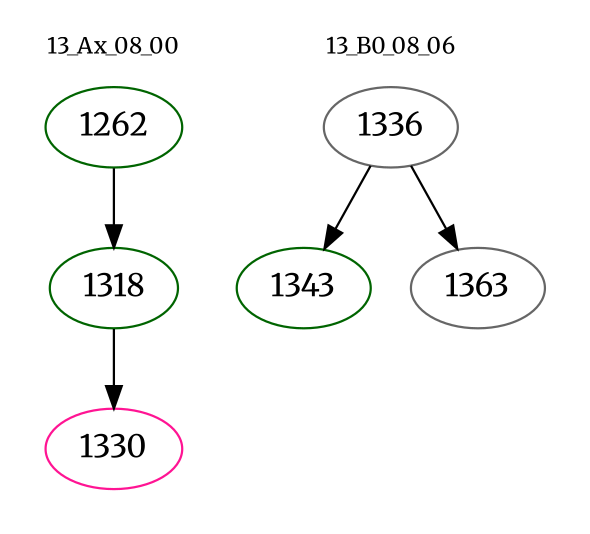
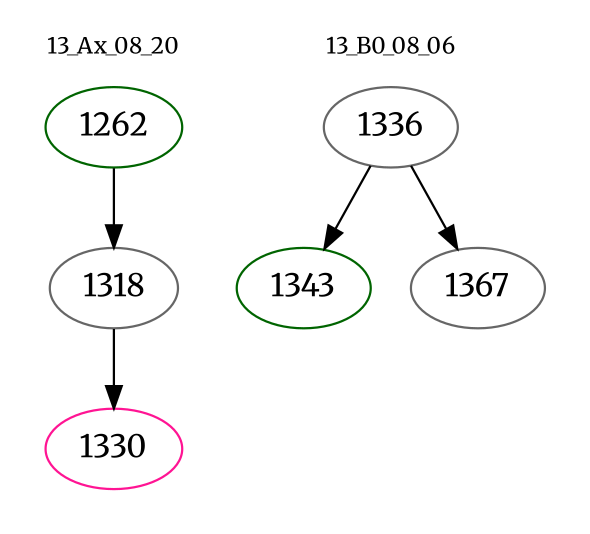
(114, 48) -> (114, 48)
(114, 288) -> (114, 288)
(478, 288) -> (478, 288)
